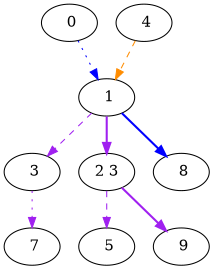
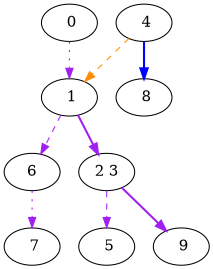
(86, 55) -> (69, 55)
(140, 131) -> (144, 55)
(32, 172) -> (32, 172)
